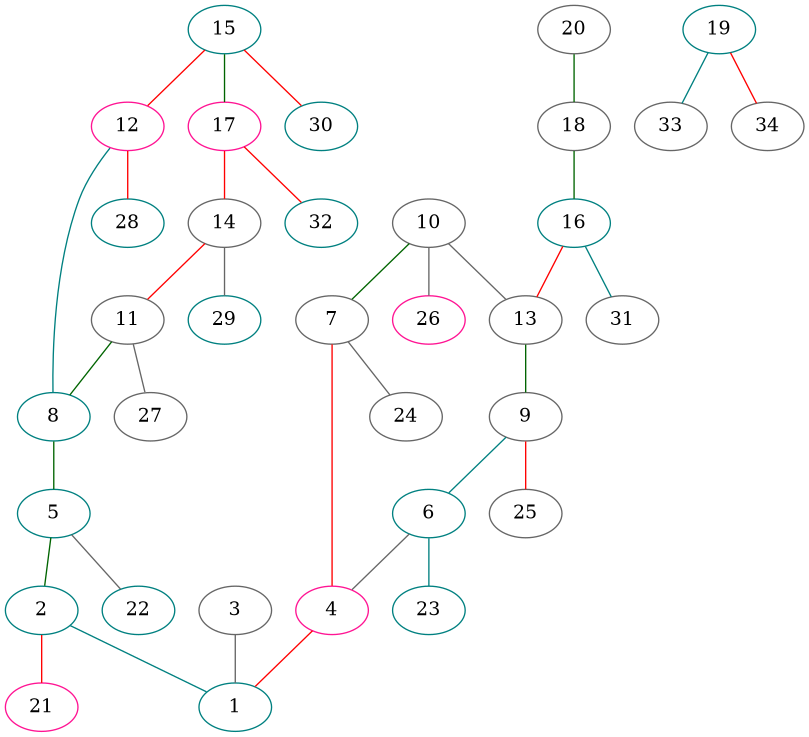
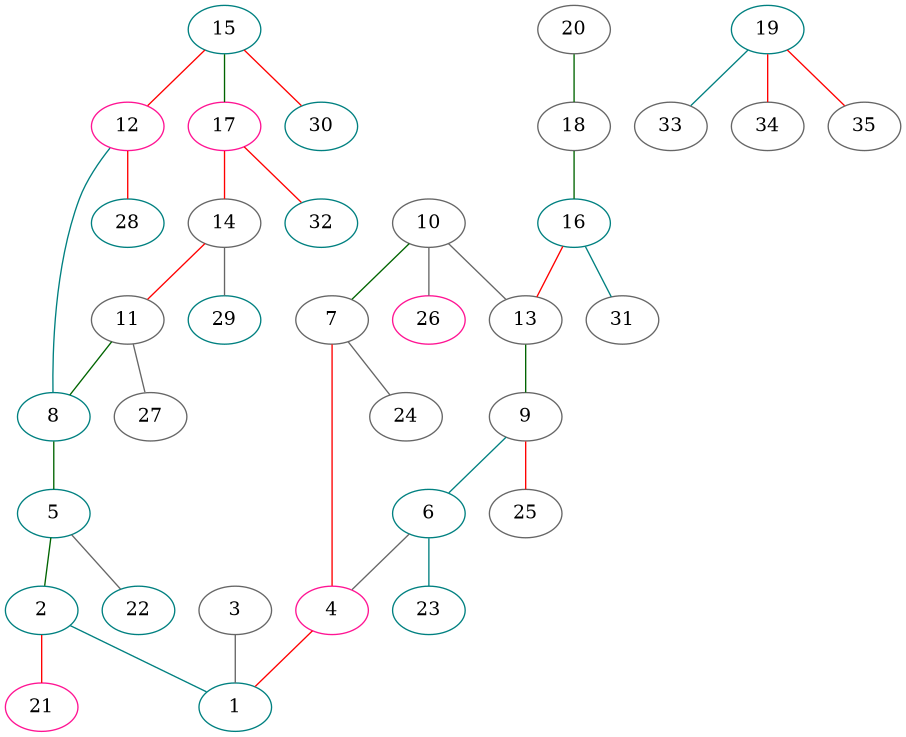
none -> (864, 126)
